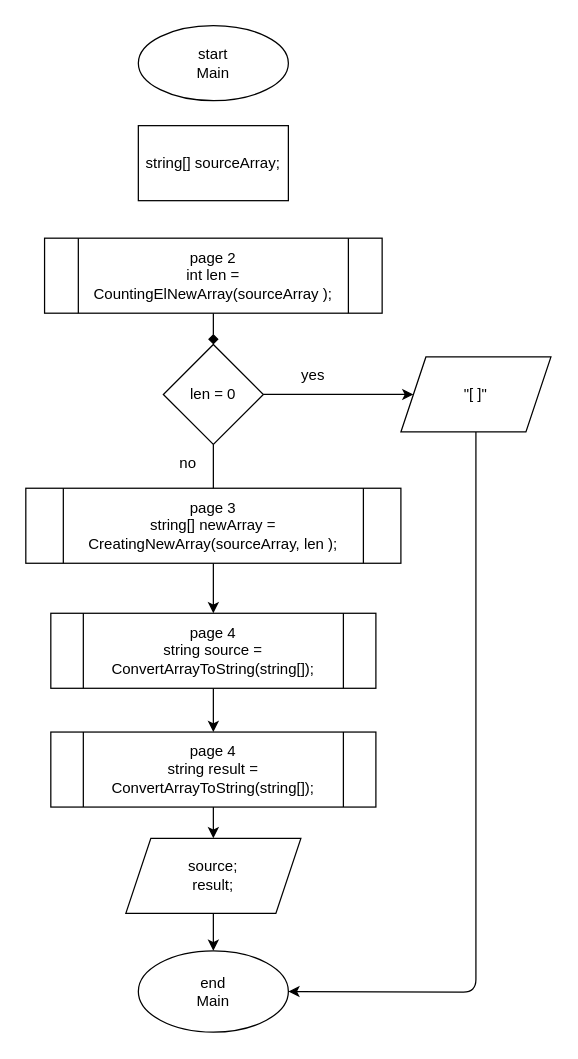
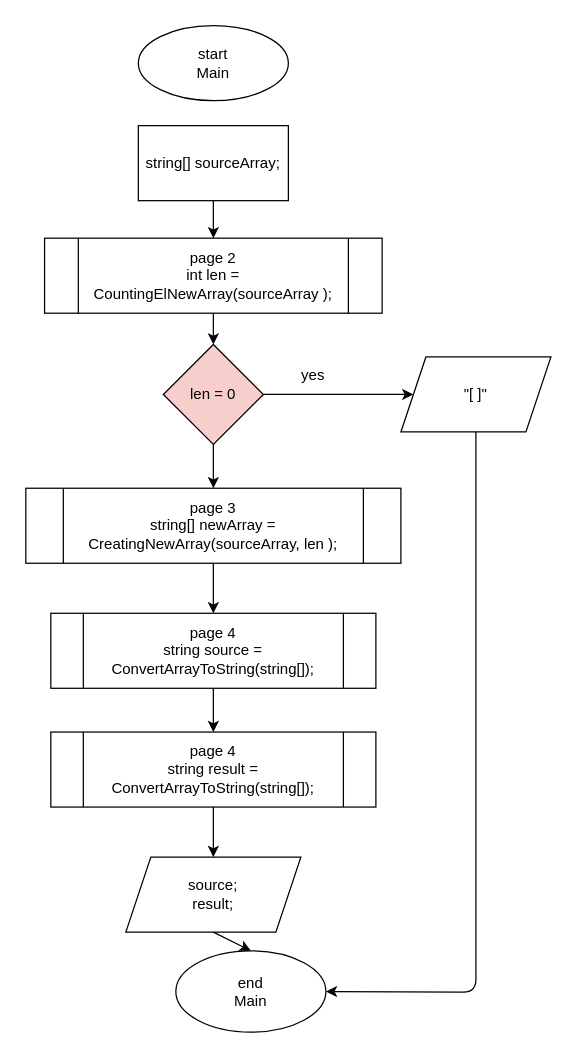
none -> (213, 215)
(213, 334) -> (213, 334)
(213, 394) -> (213, 394)
(188, 463) -> none
(213, 482) -> (213, 478)
(213, 876) -> (213, 894)
(213, 991) -> (251, 991)
